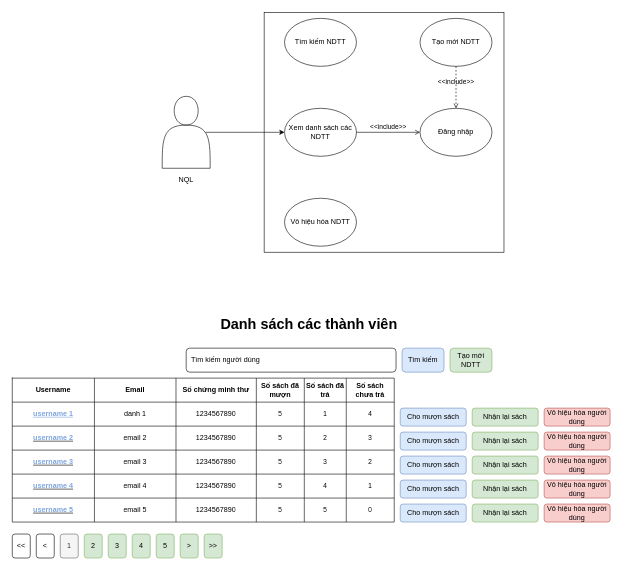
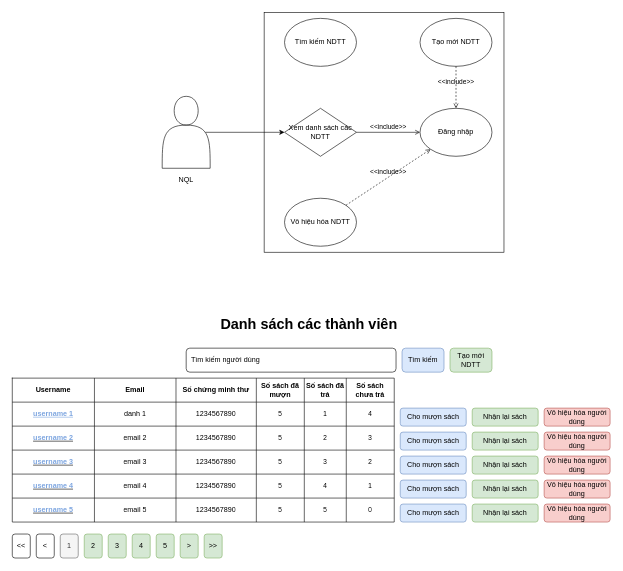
(321, 132) -> (321, 132)
none -> (411, 163)
